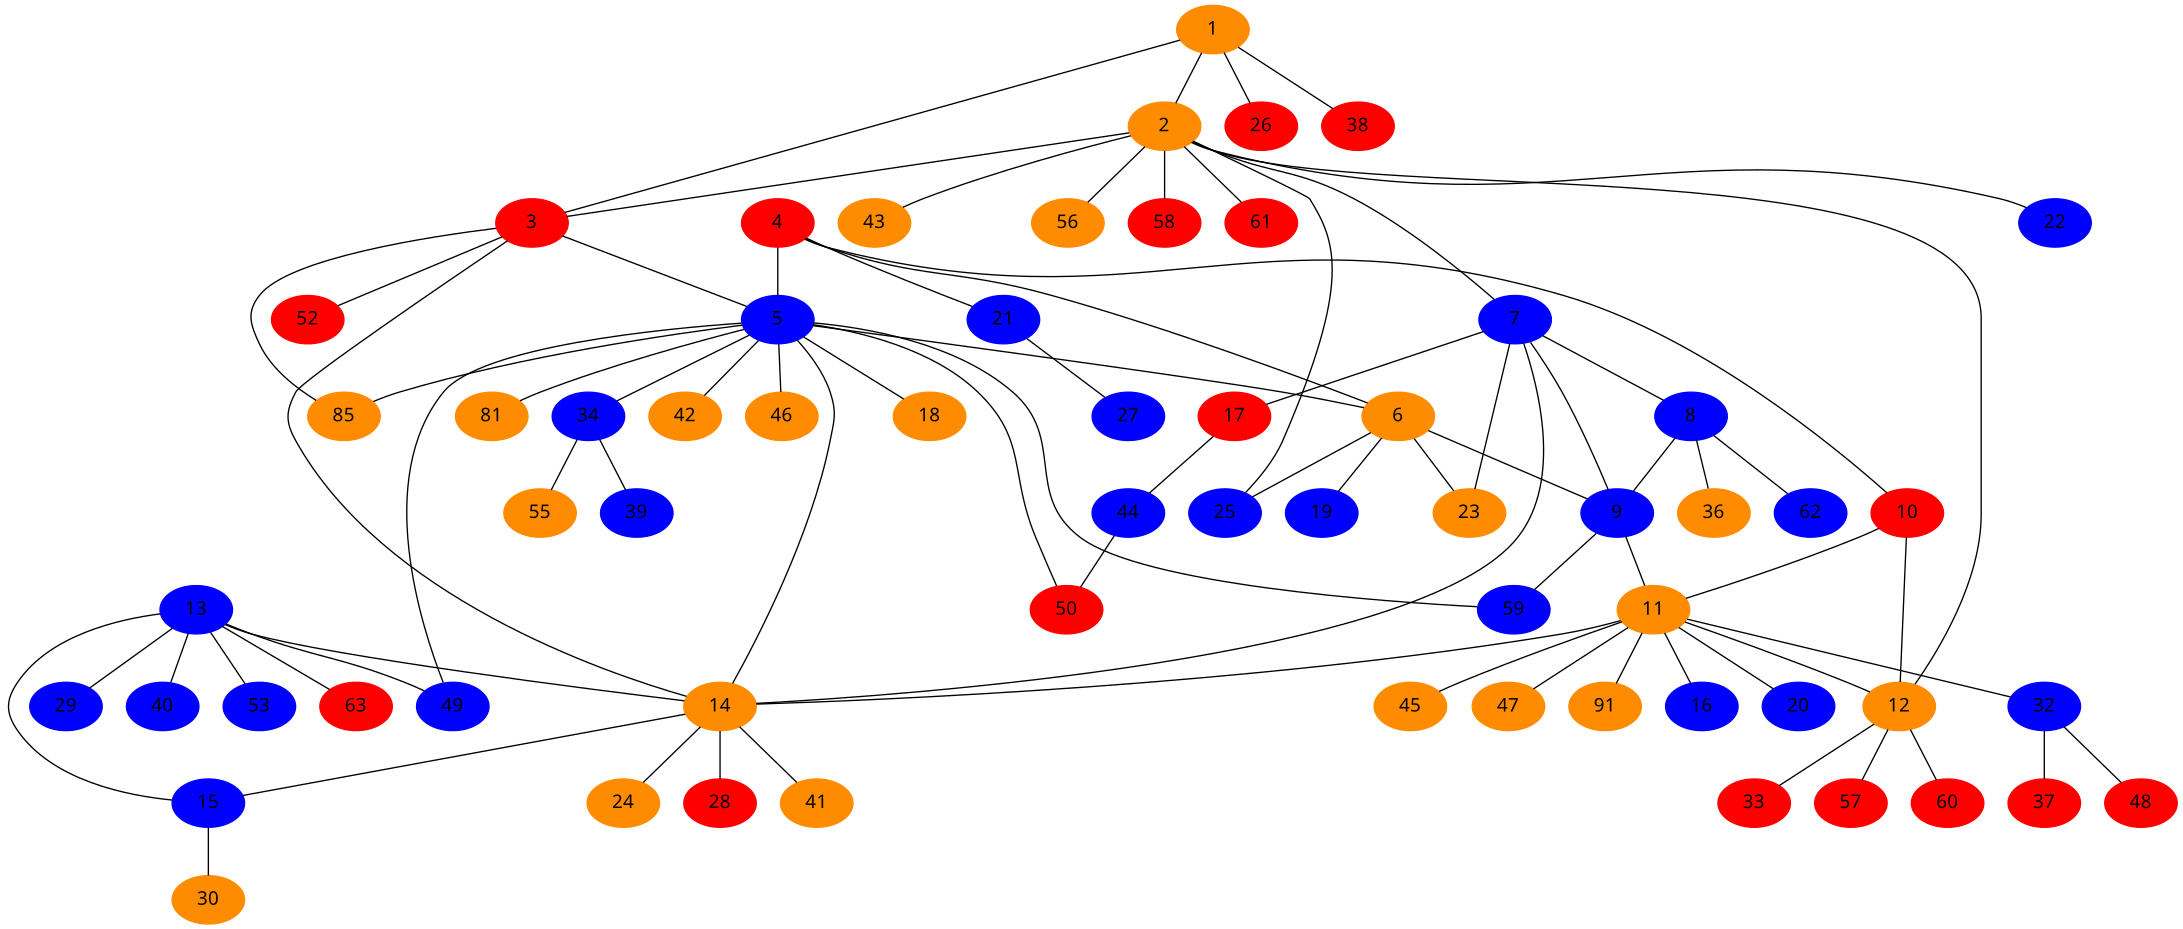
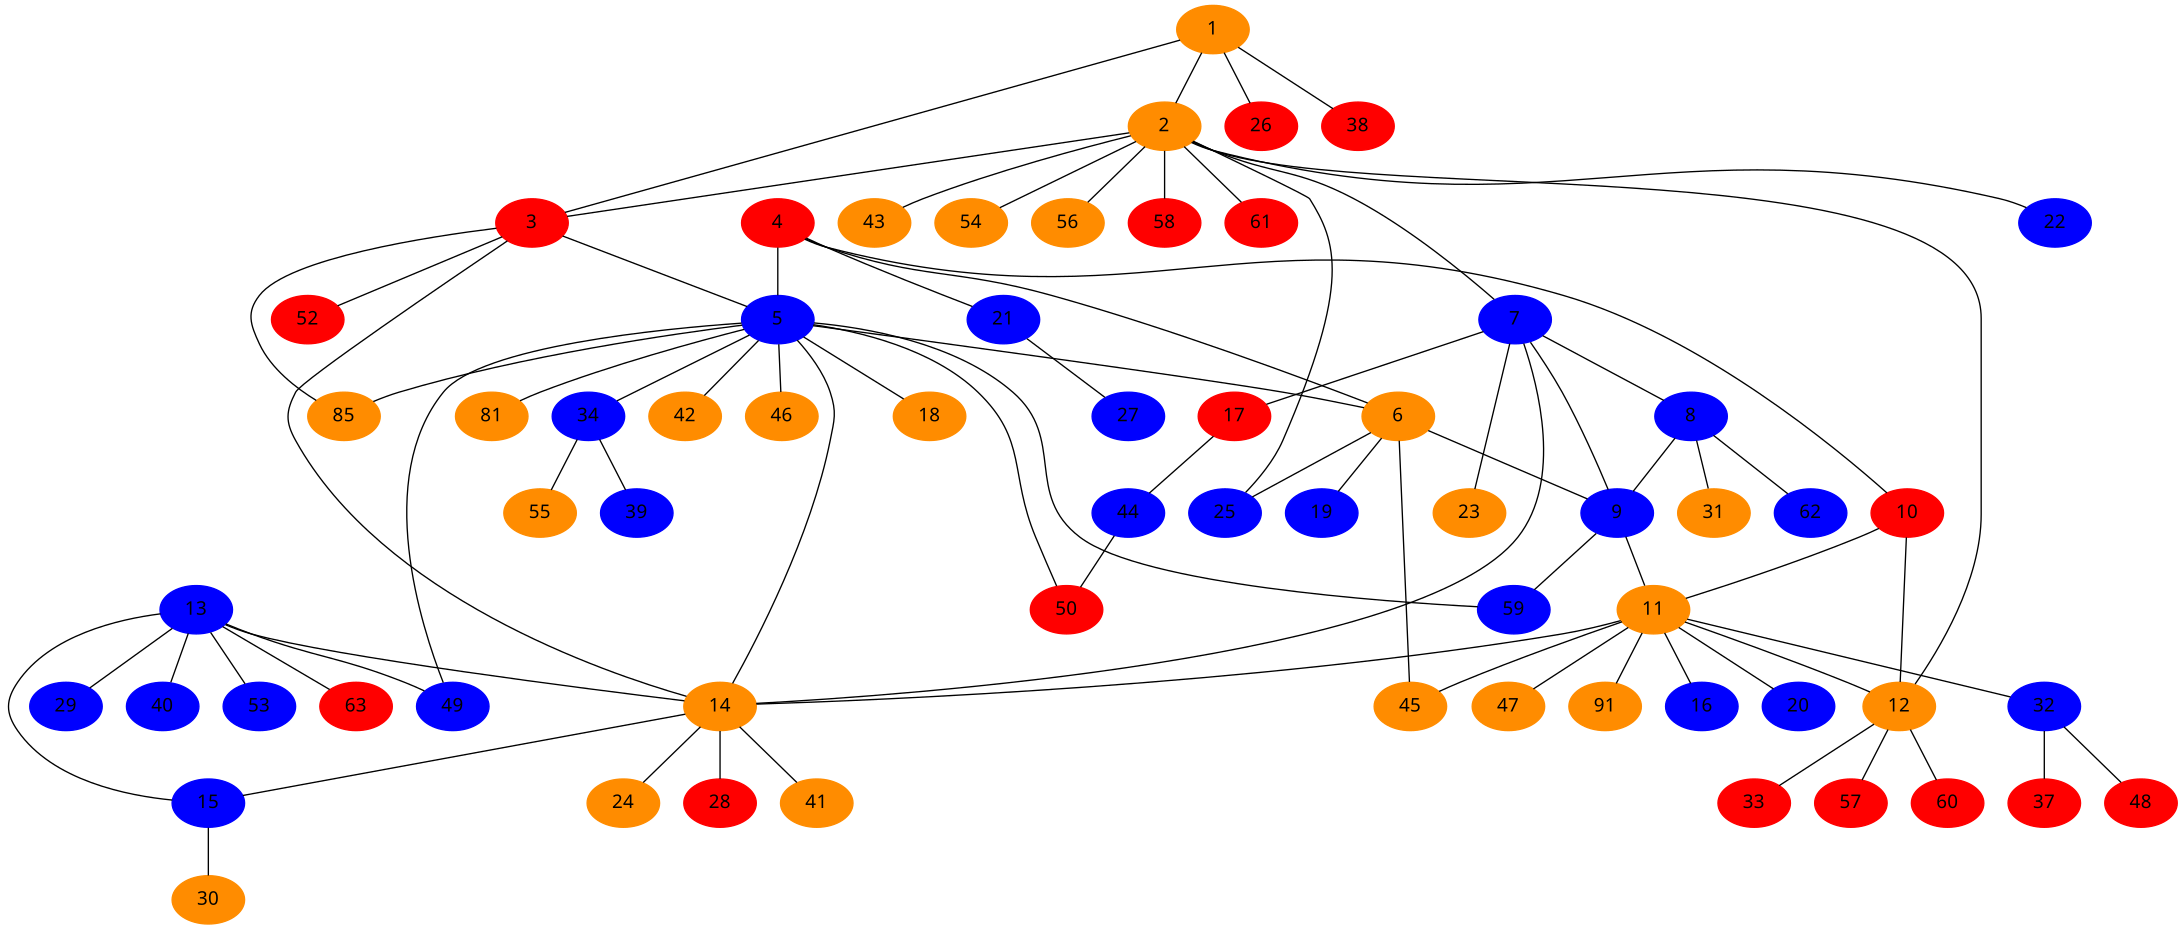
none -> (971, 223)
(1434, 465) -> (1404, 561)
(1714, 513) -> (1714, 513)
